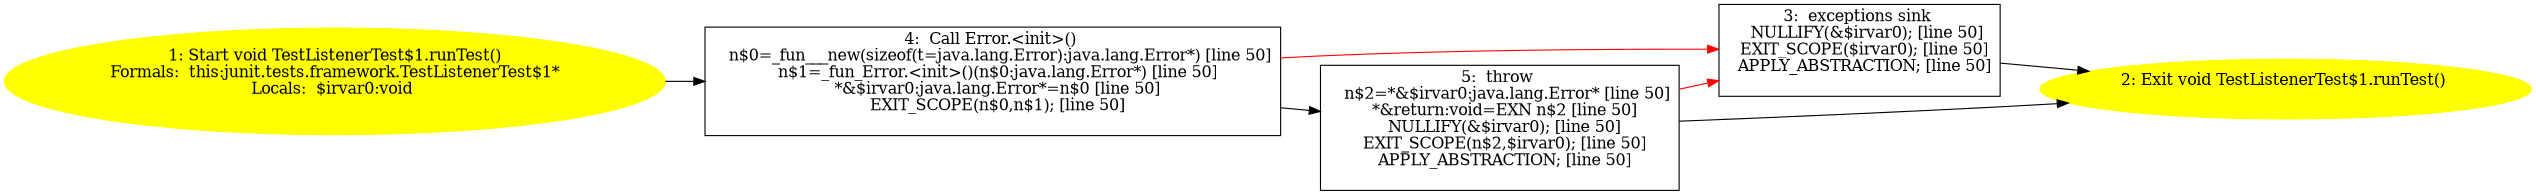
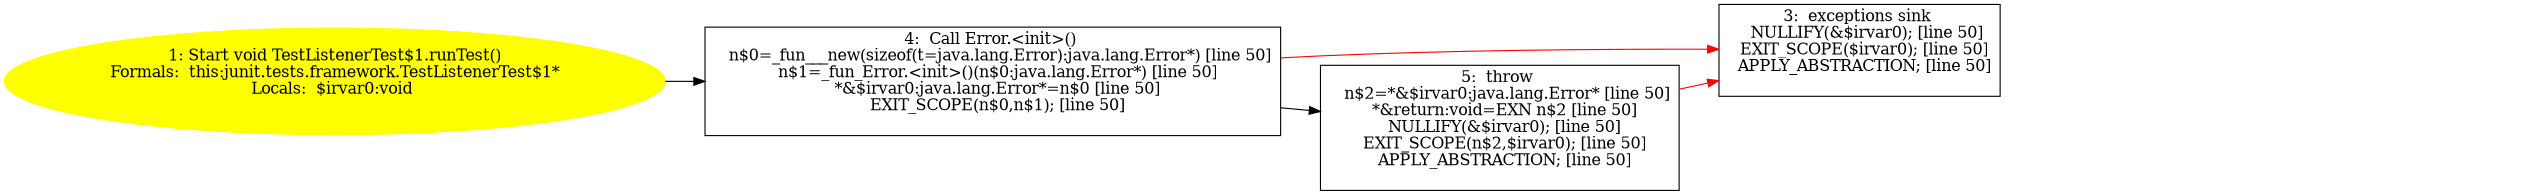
(2286, 89) -> none
